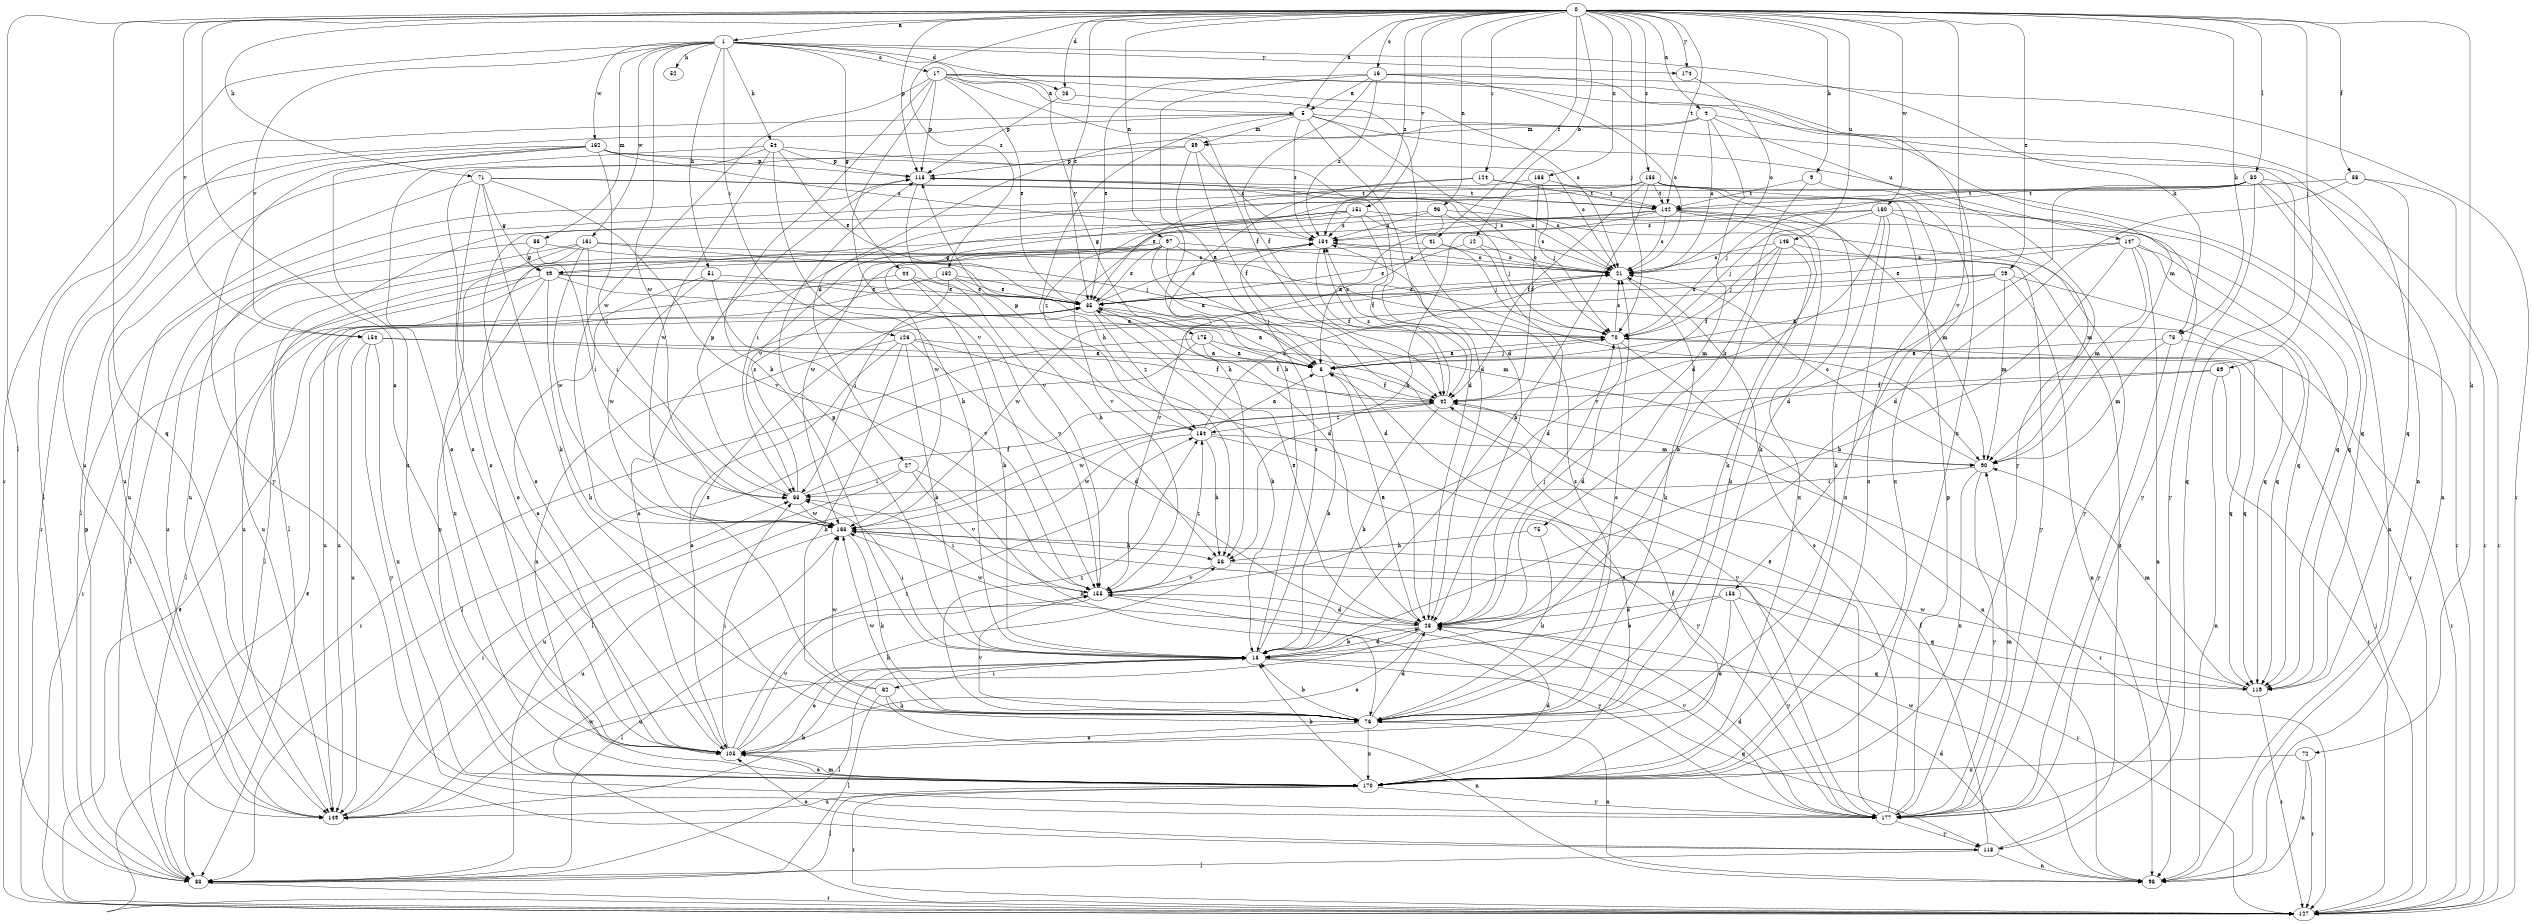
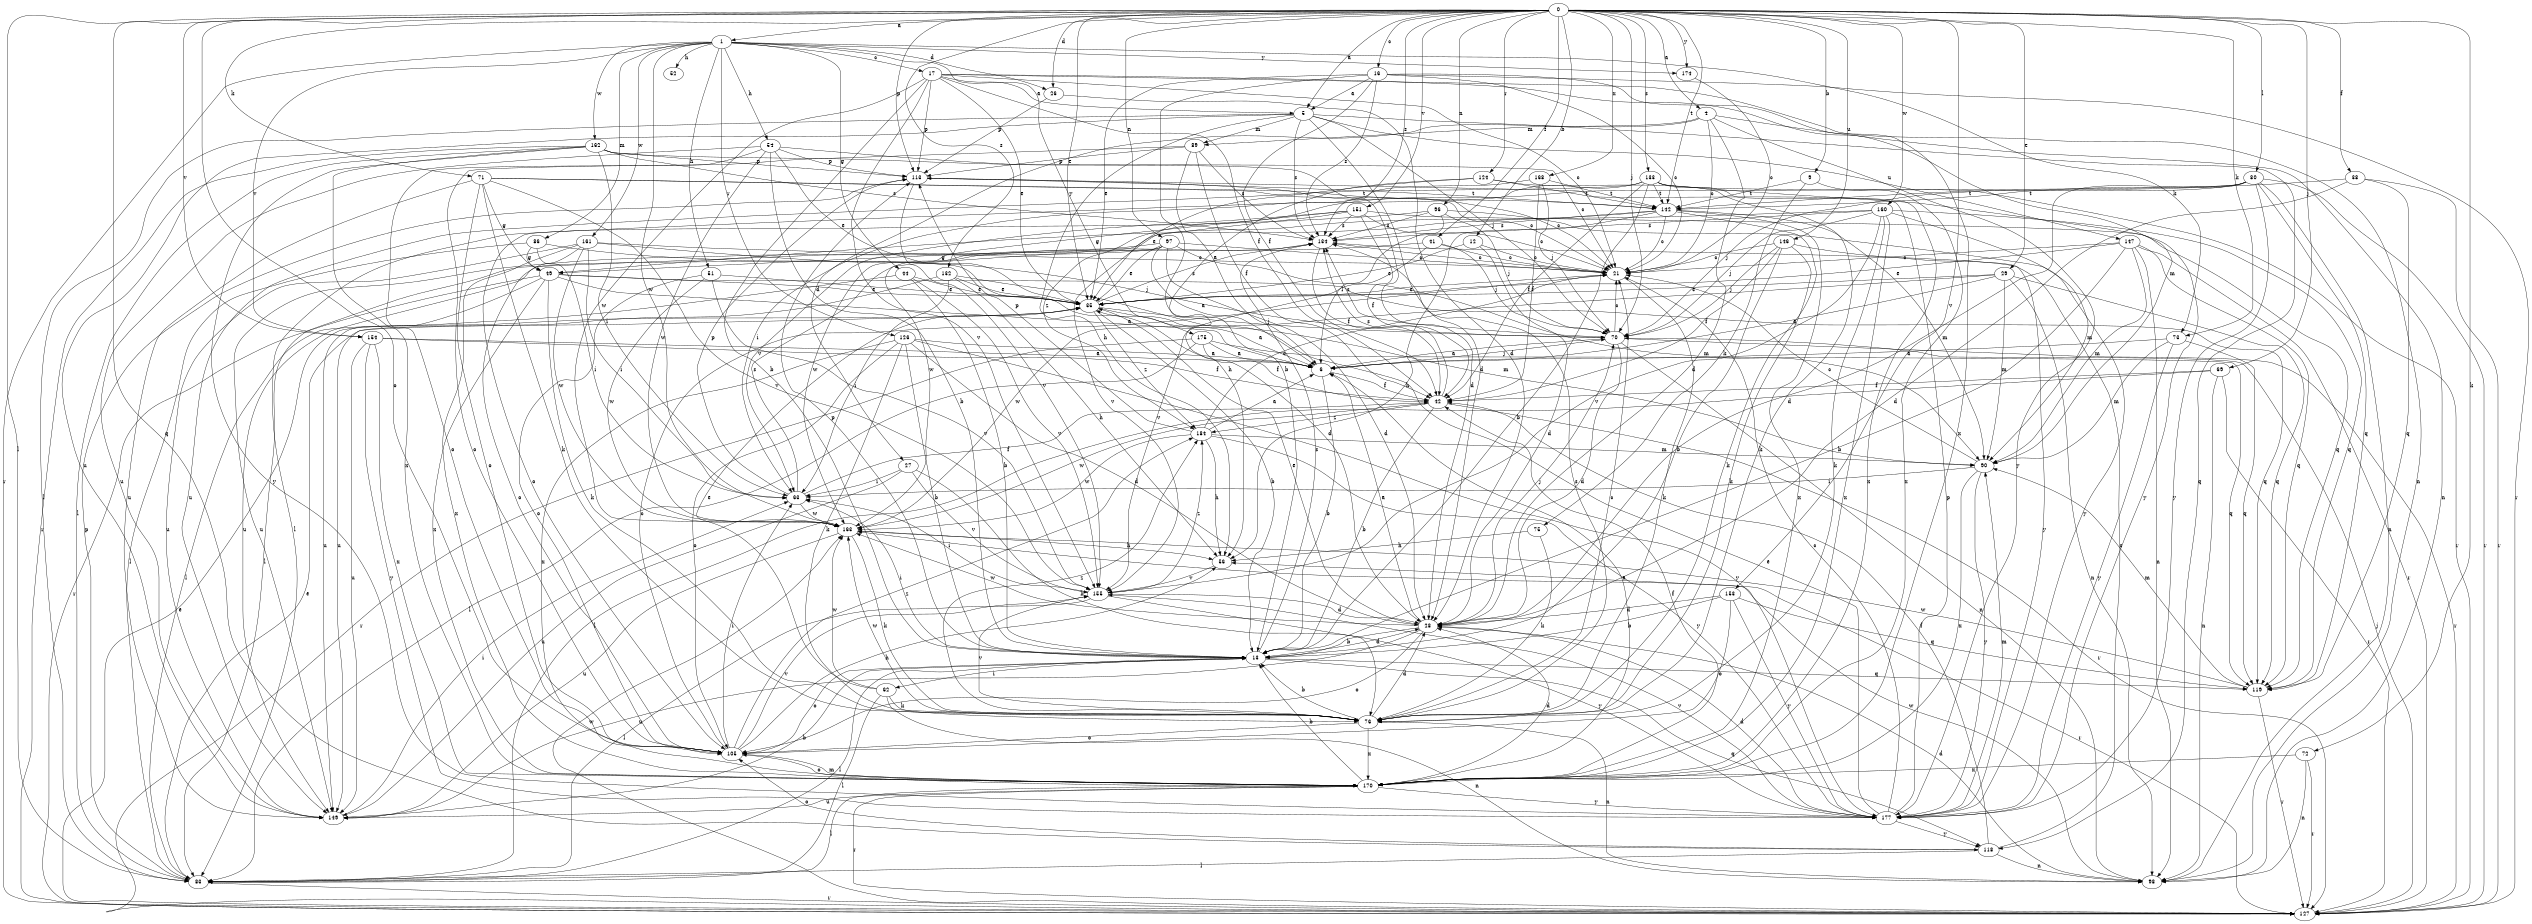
(1341, 290) -> (1342, 290)
(1816, 615) -> (1820, 616)
